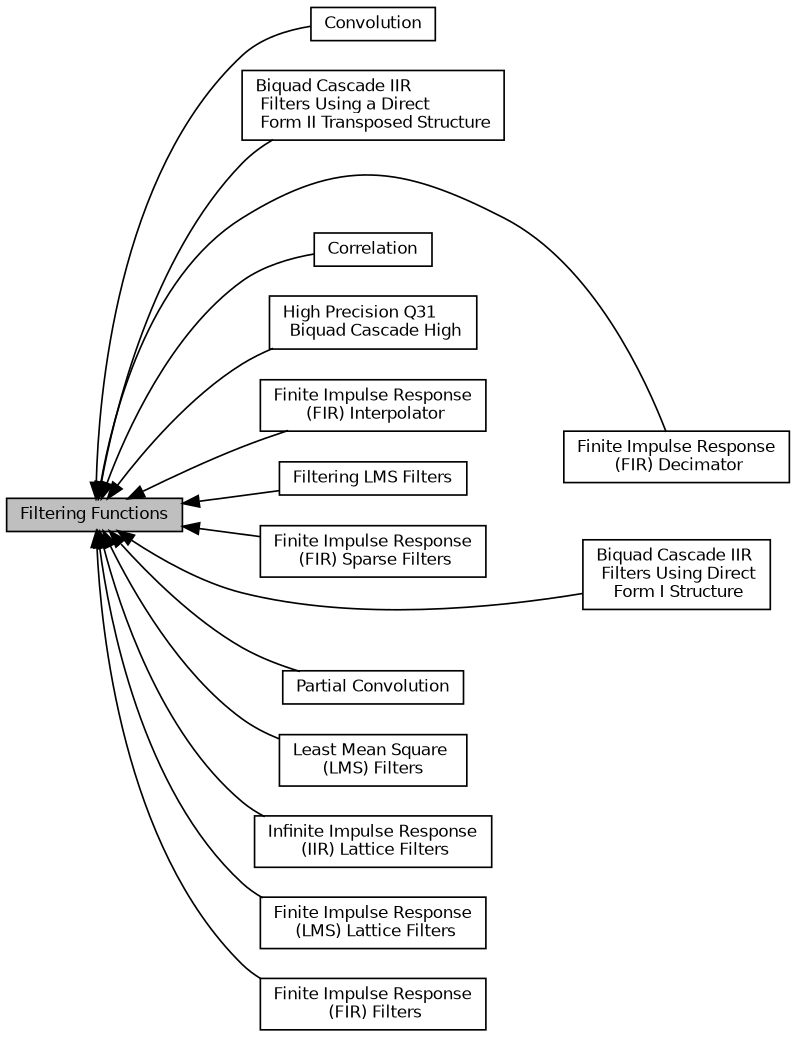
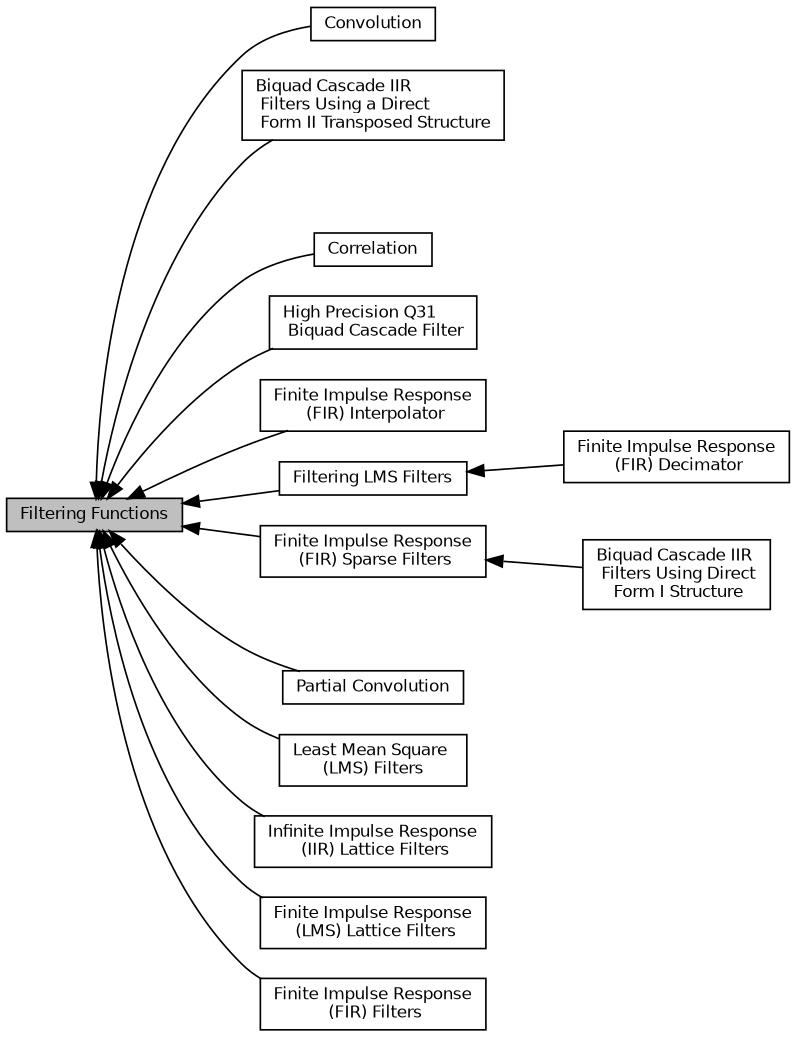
(356, 176) -> (524, 468)
(373, 323) -> (373, 323)
(351, 608) -> (543, 564)
